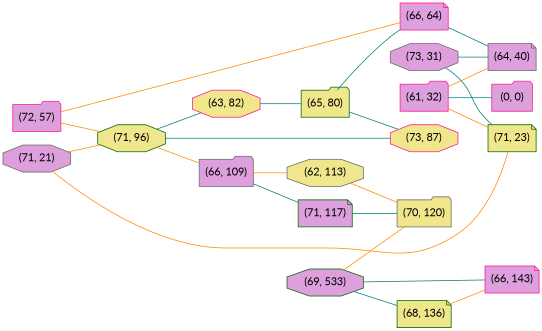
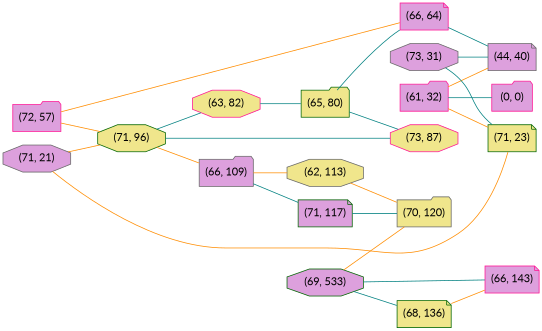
(512, 57) -> (512, 57)
